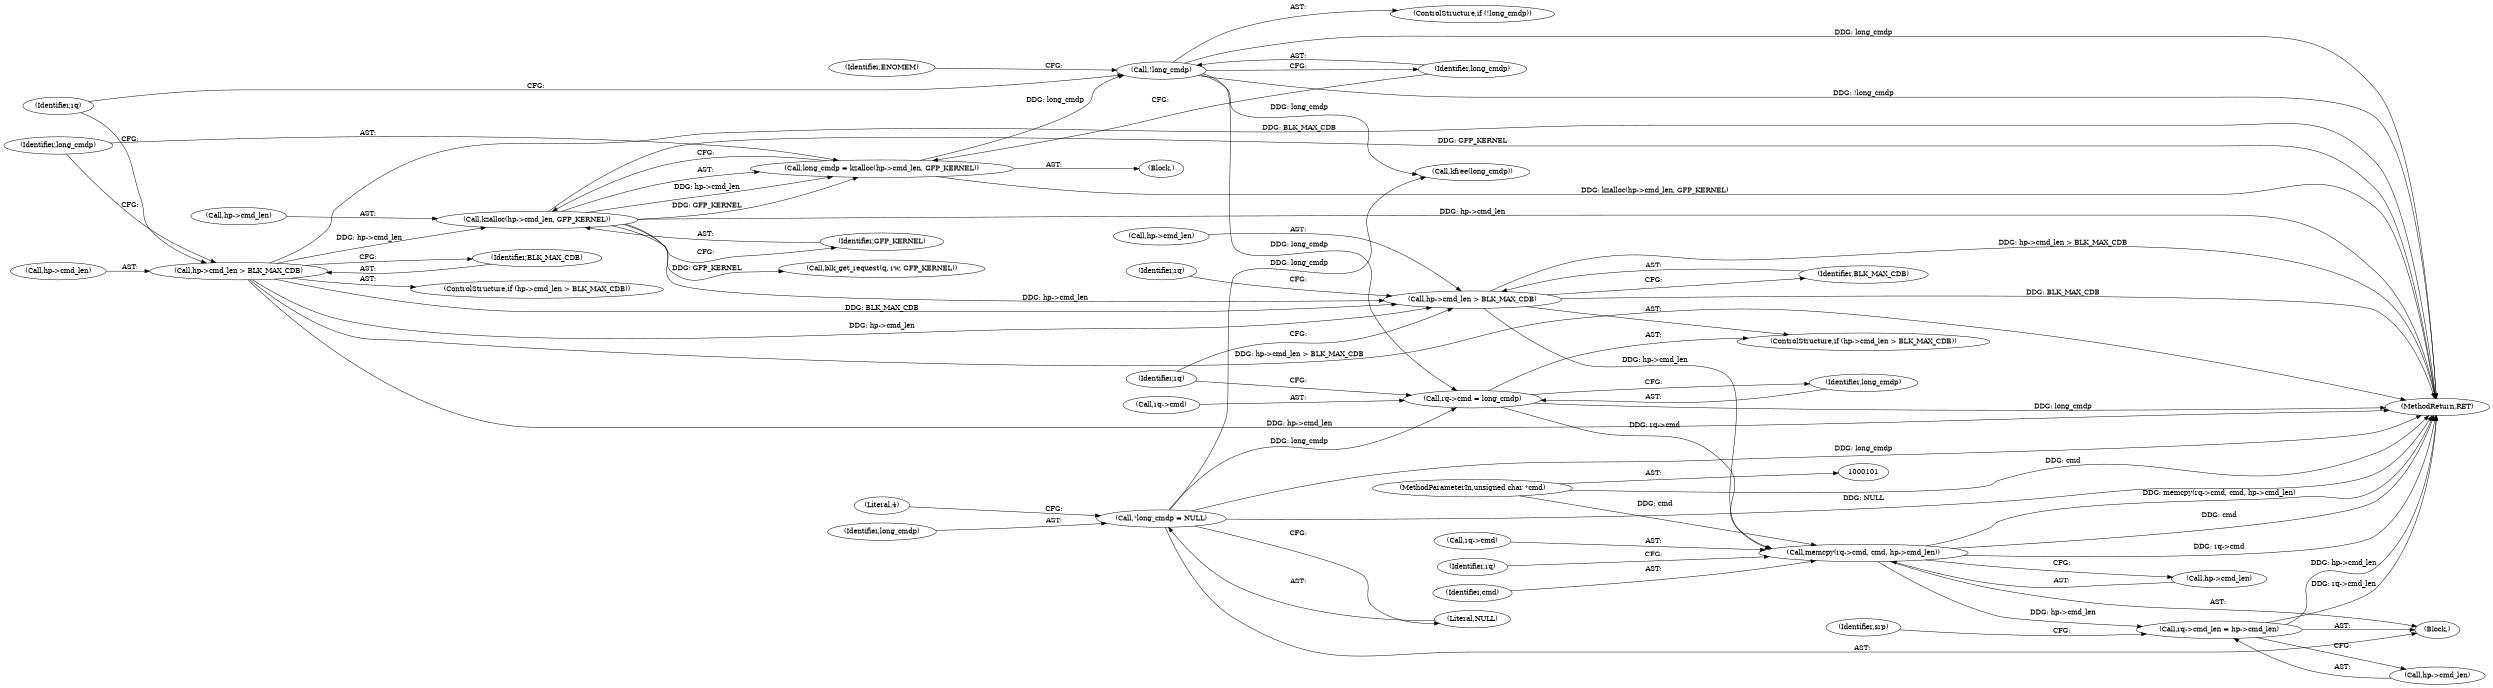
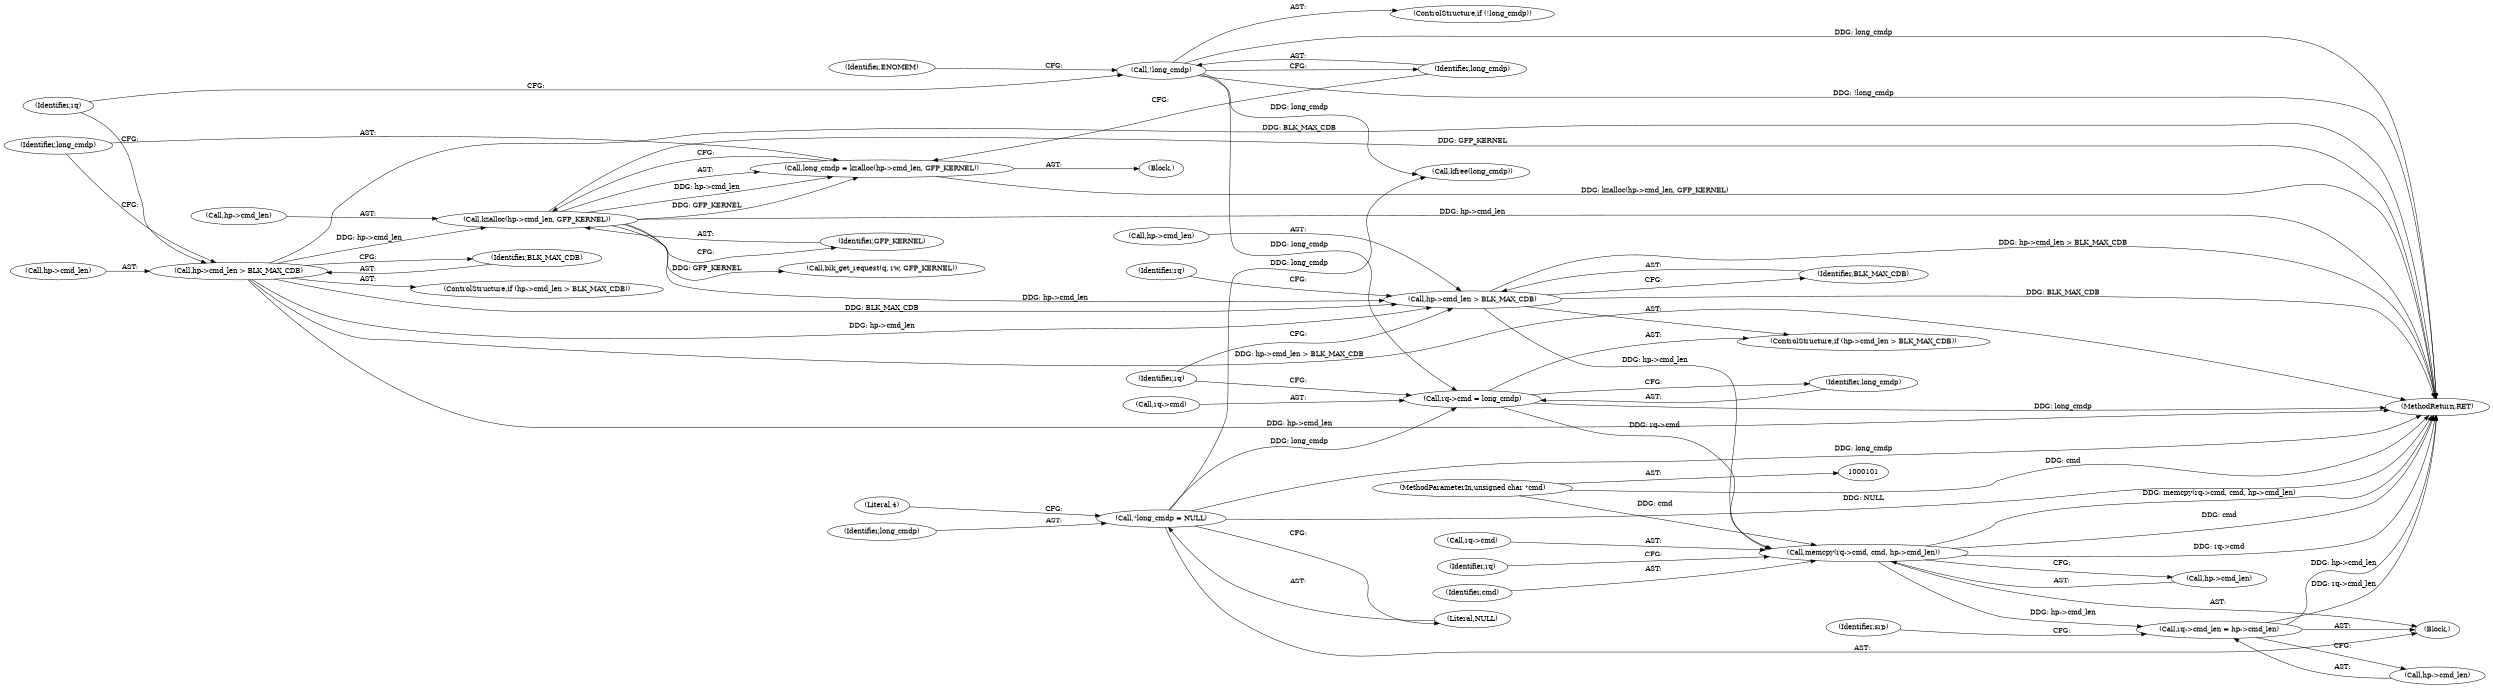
(1022, 133) -> none
